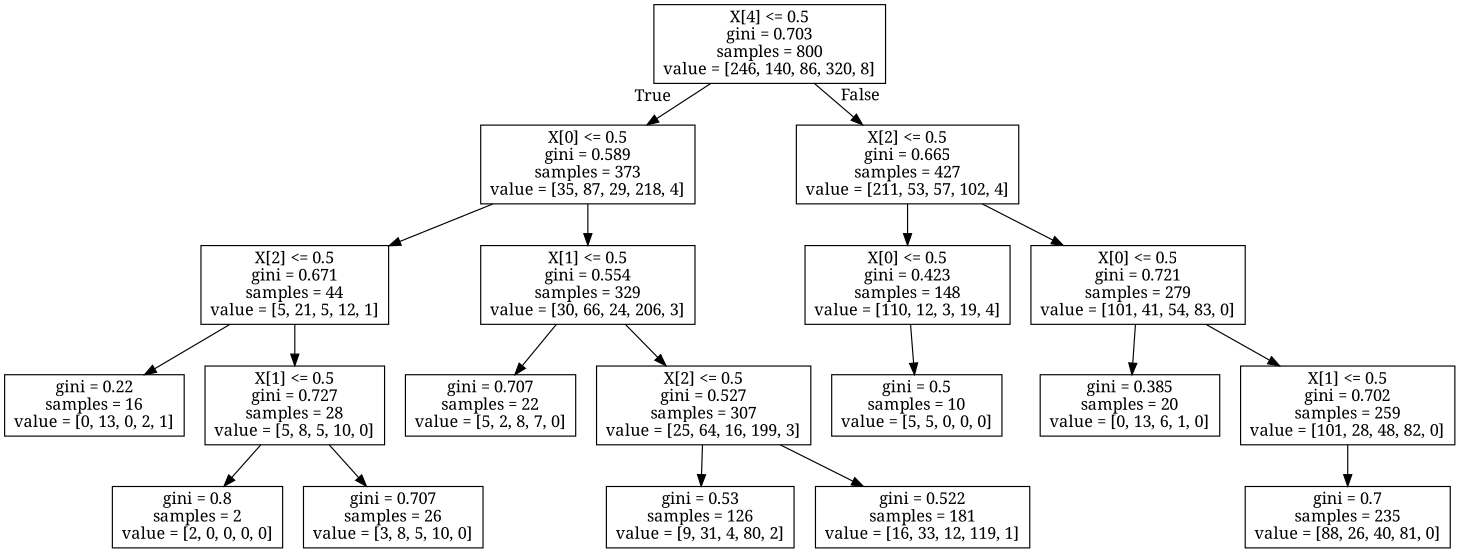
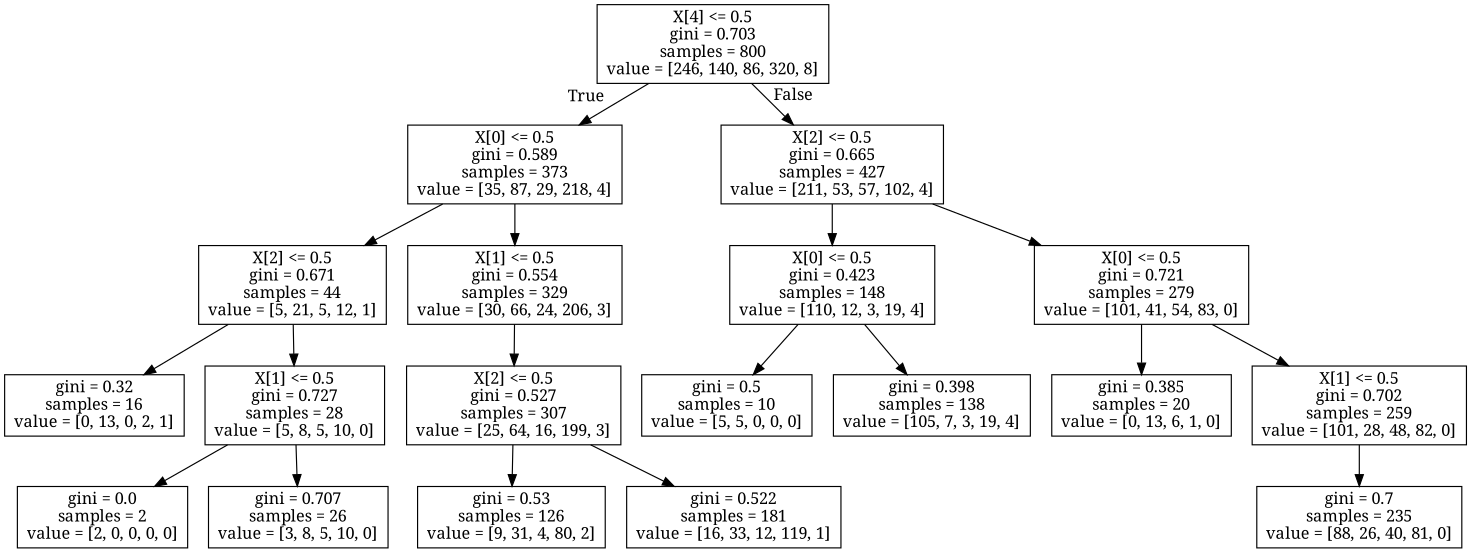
(94, 405) -> (94, 405)
(491, 405) -> none
none -> (932, 405)
(197, 517) -> (103, 517)
